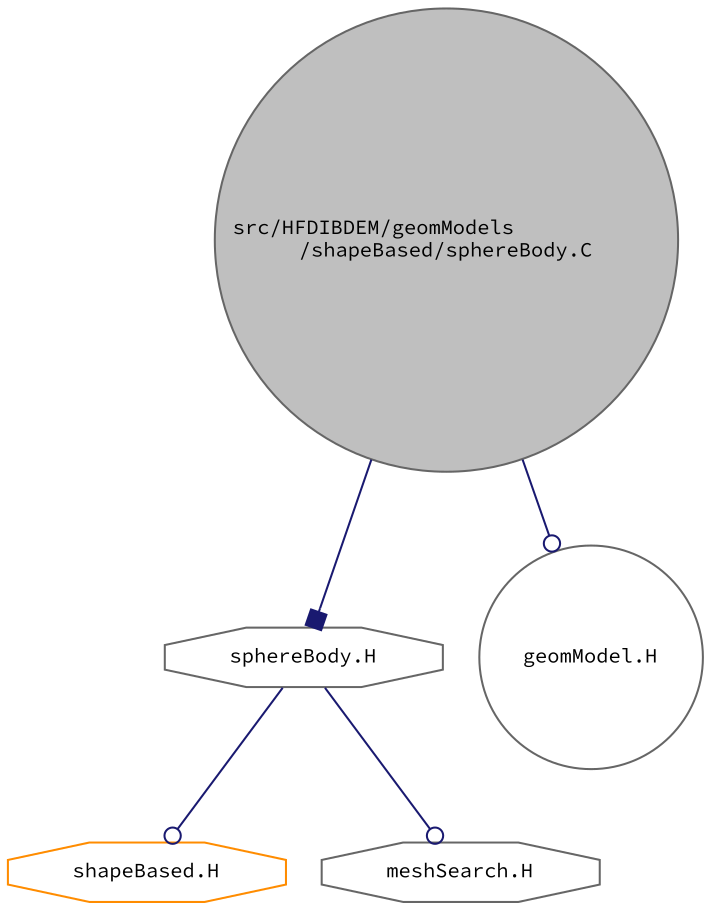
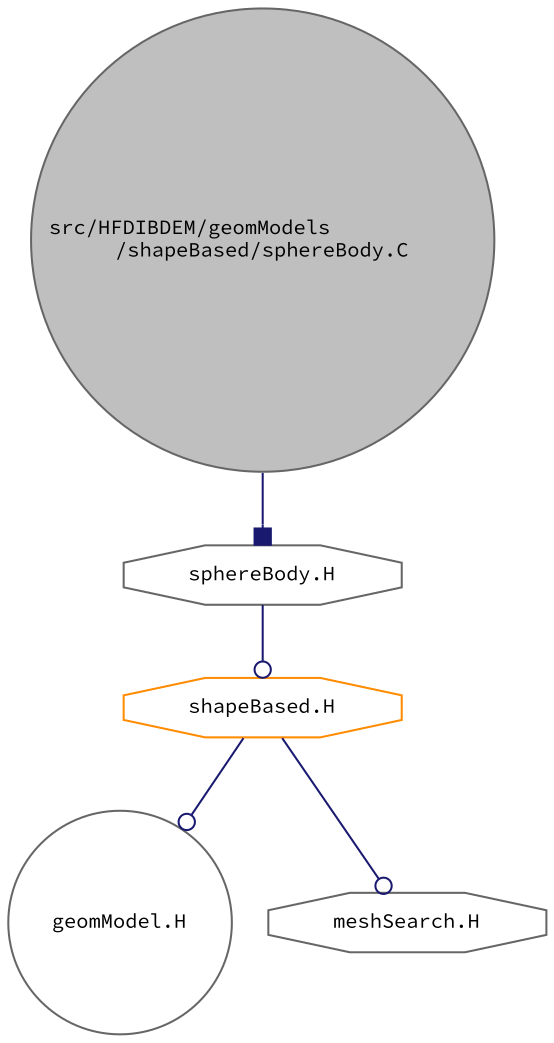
(536, 498) -> (218, 776)
(378, 758) -> (330, 808)
